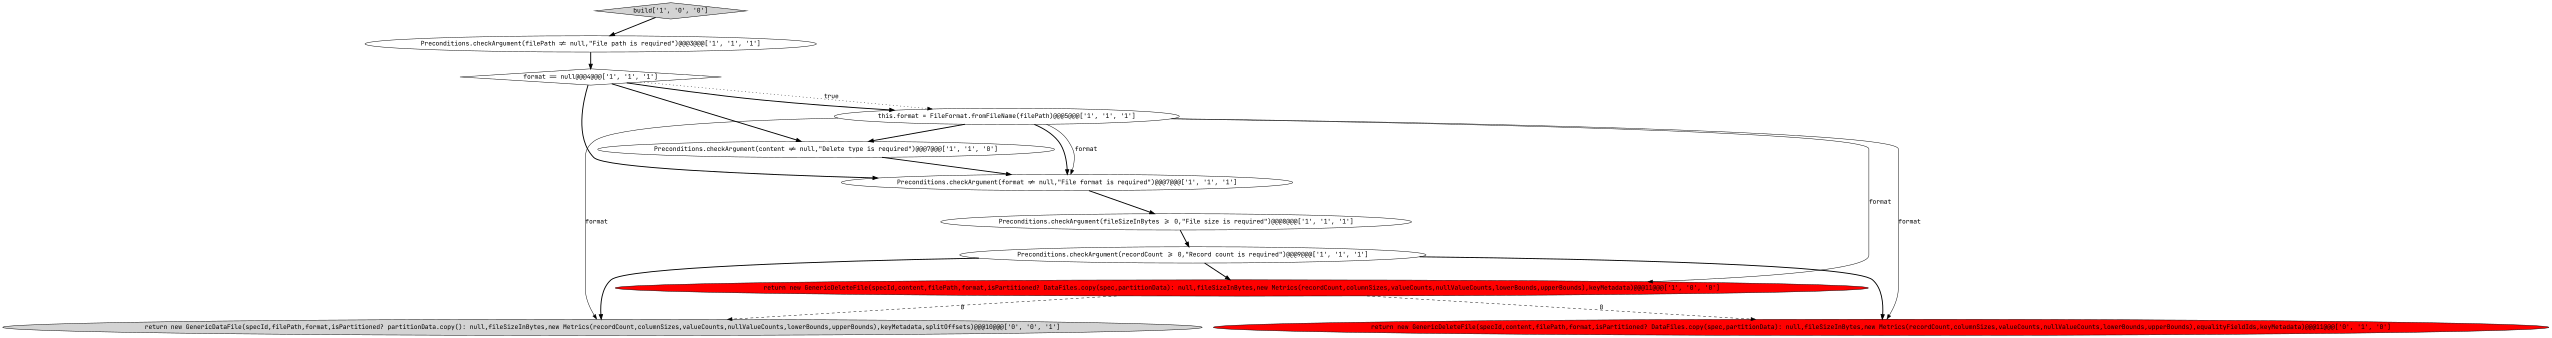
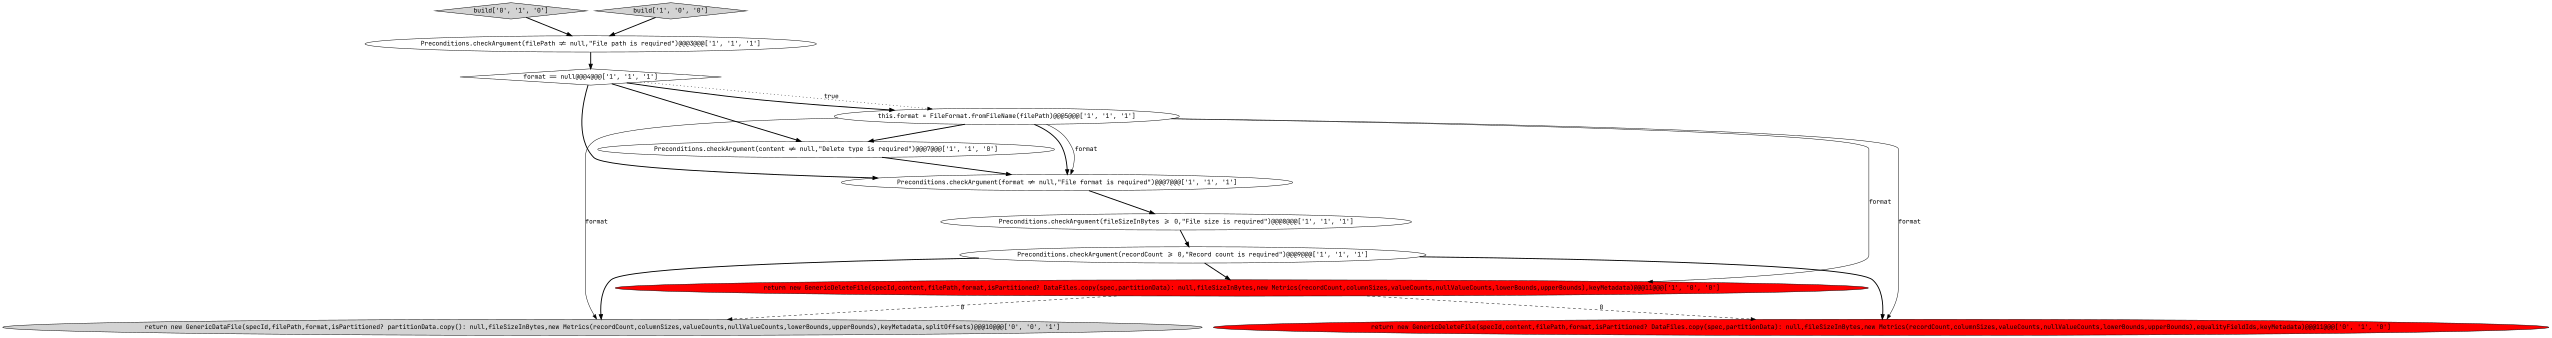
none -> (511, 11)
